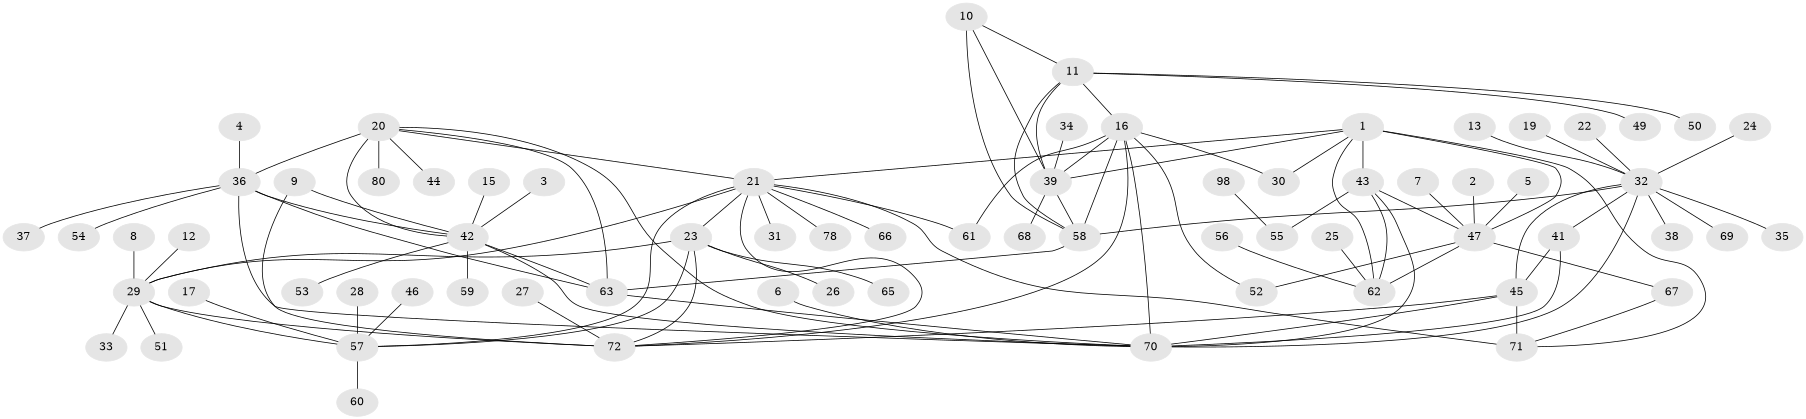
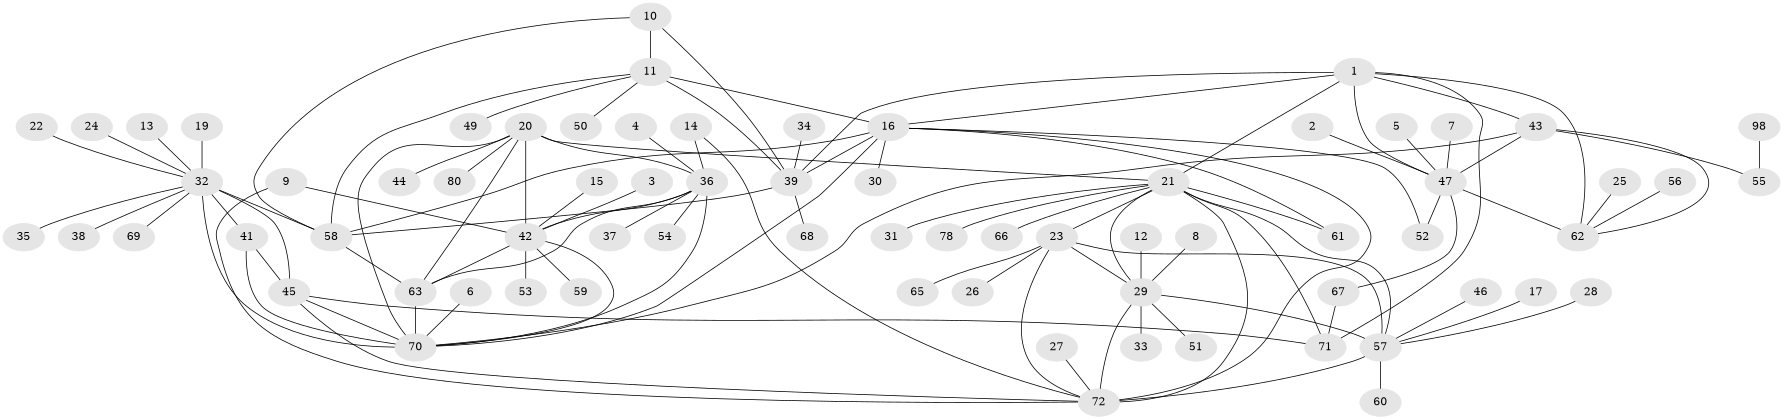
none -> (691, 127)
(1321, 155) -> (1121, 99)
none -> (1244, 386)
